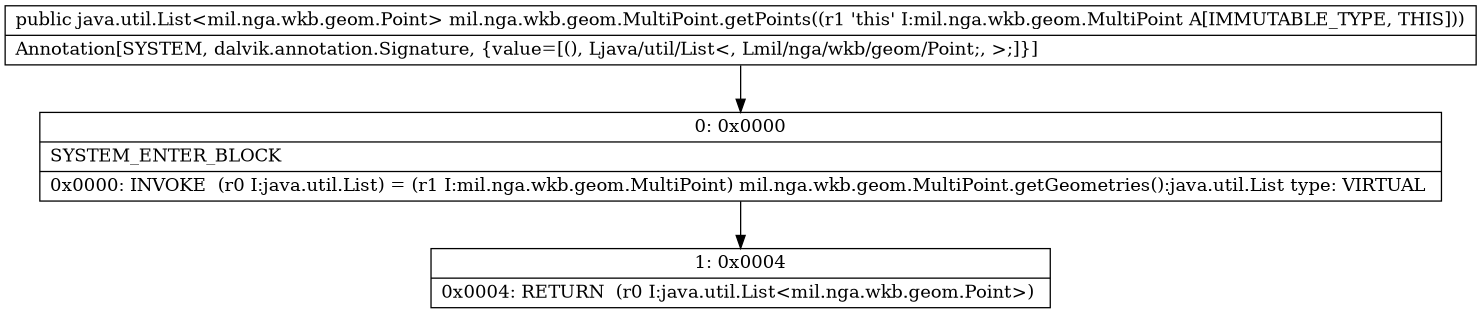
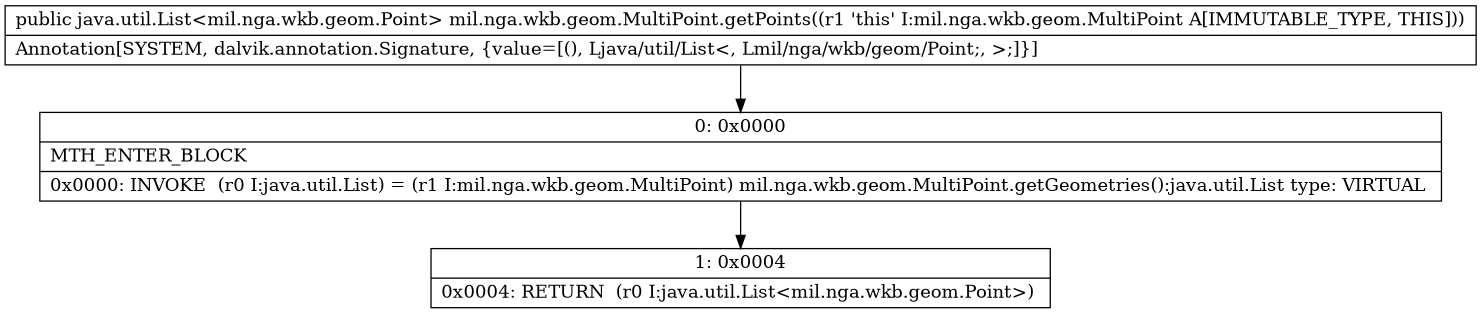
(166, 156) -> (149, 156)
